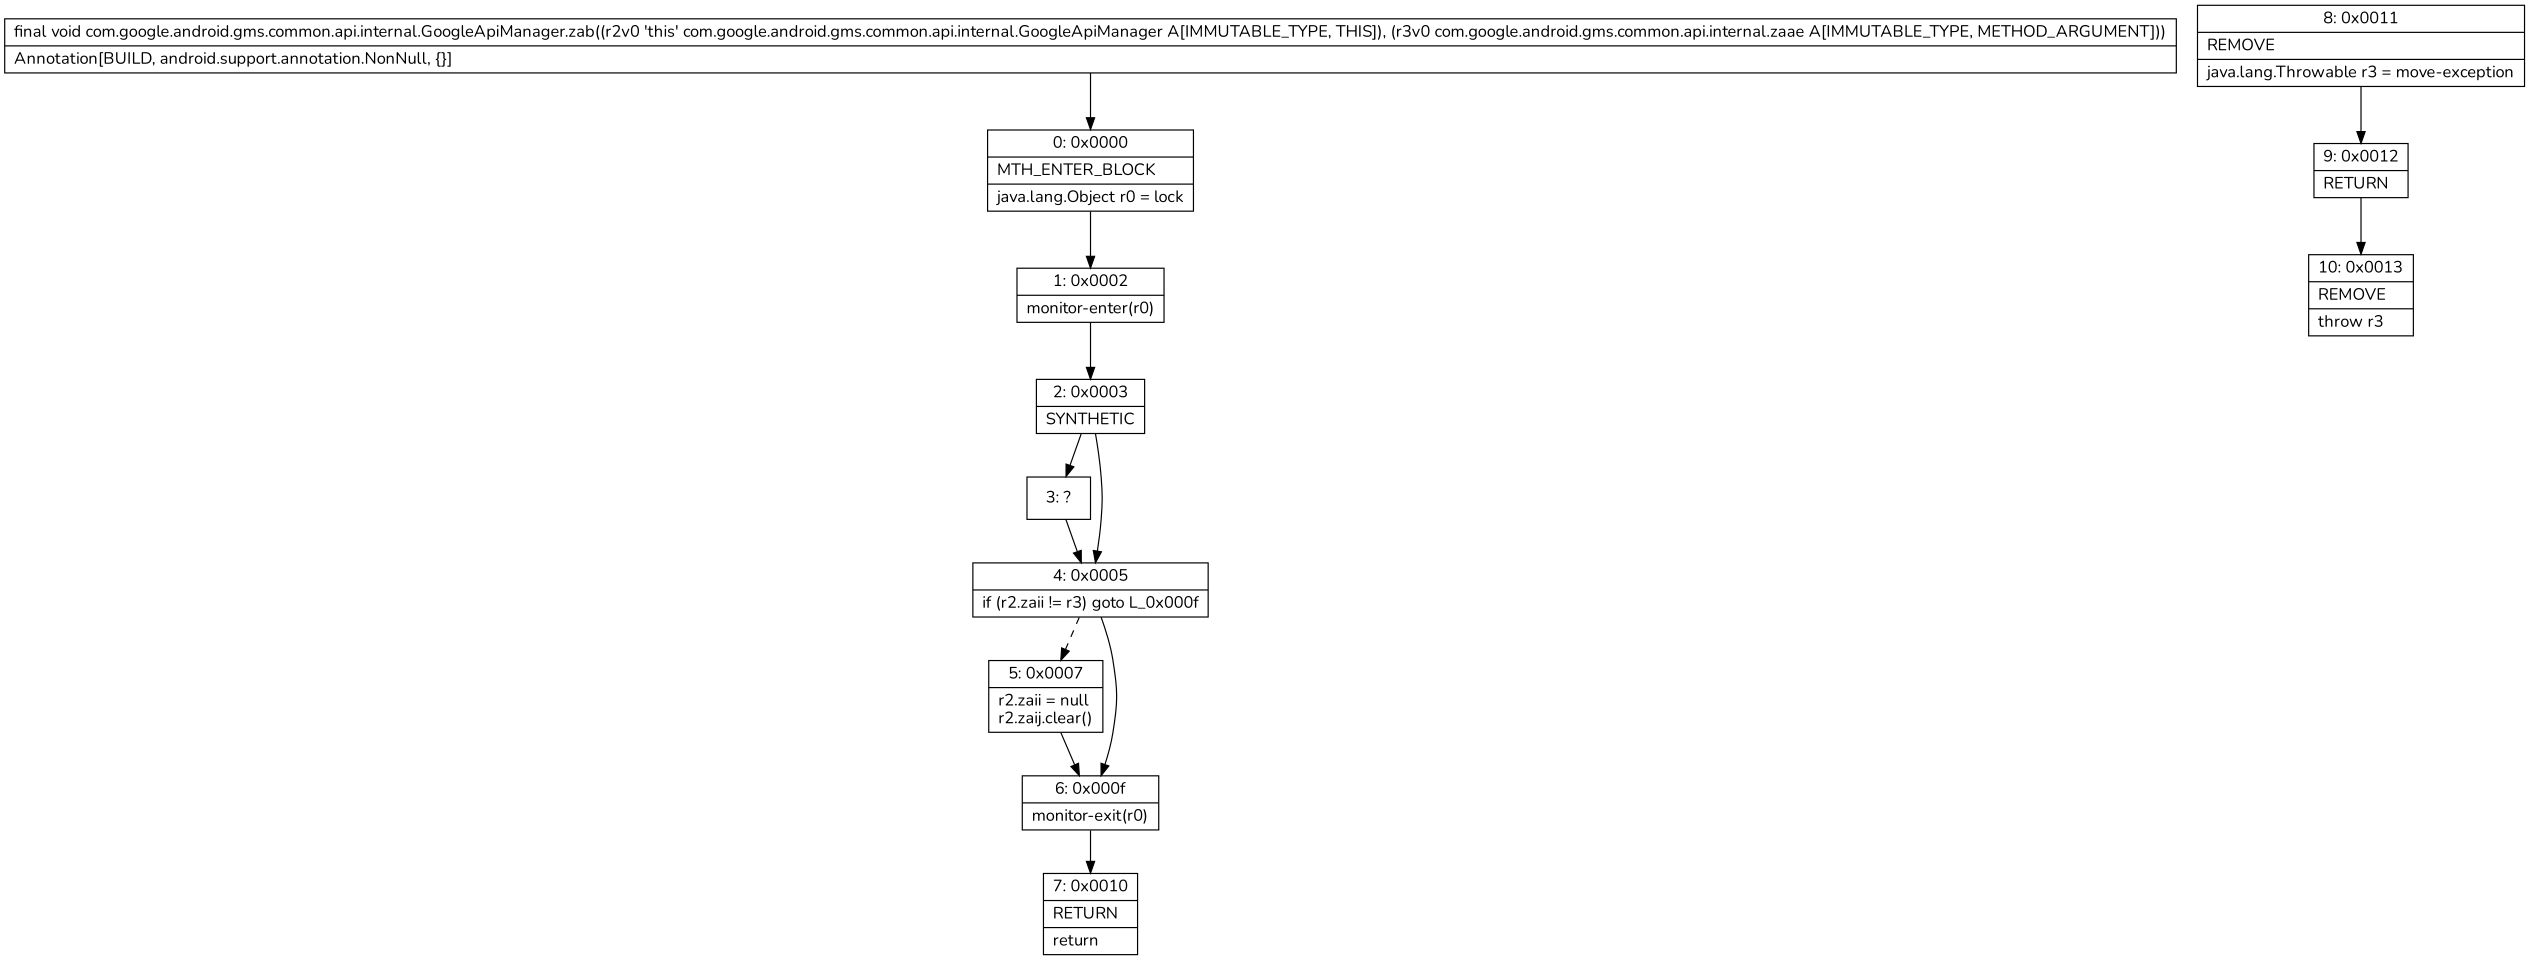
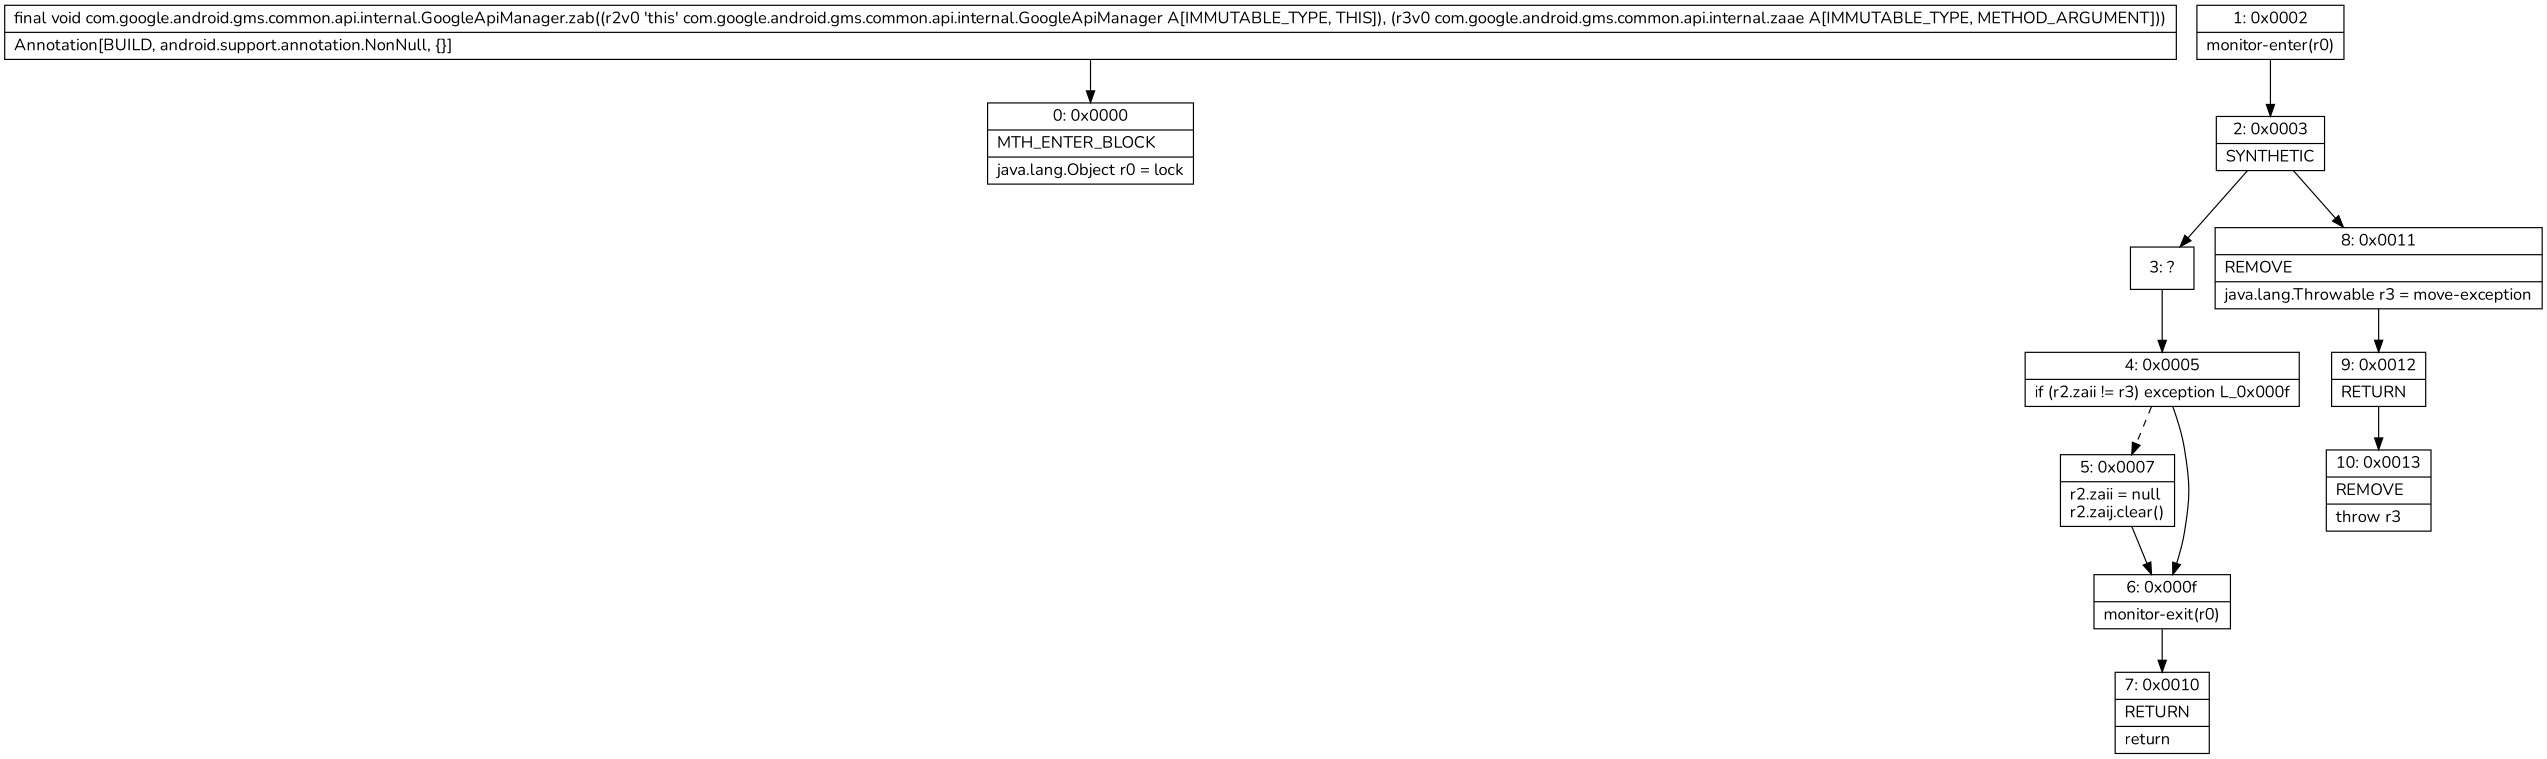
(1091, 234) -> none
(1102, 492) -> (2314, 194)
(1091, 603) -> (2162, 392)
